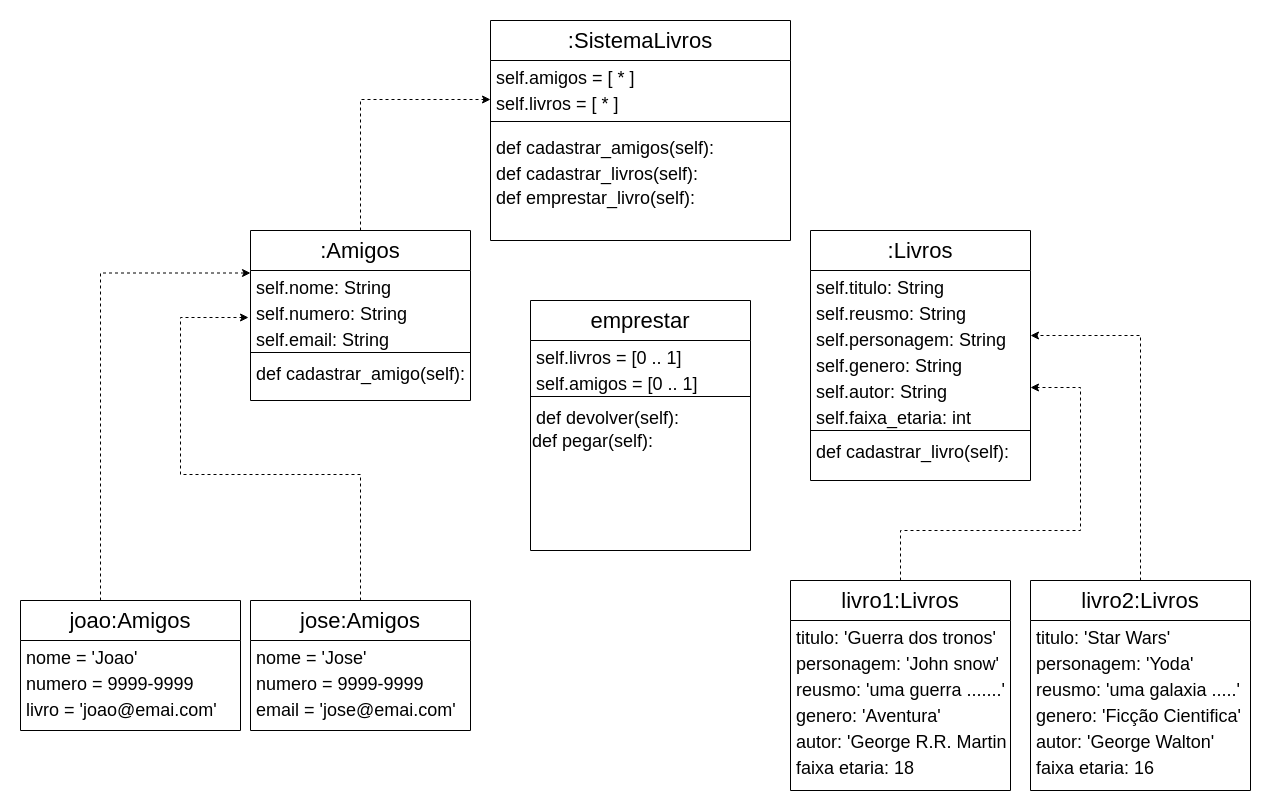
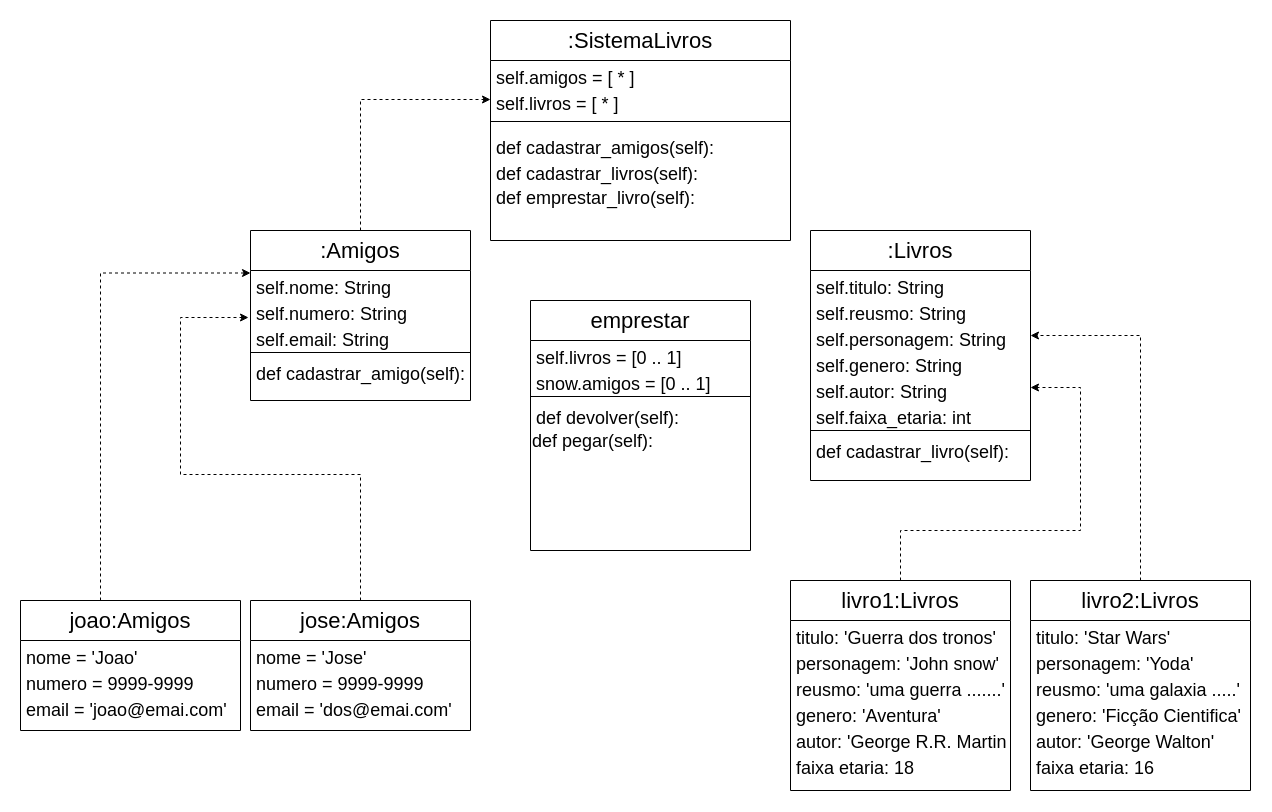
(626, 384) -> (628, 384)
(123, 710) -> (123, 710)
(353, 710) -> (348, 710)
